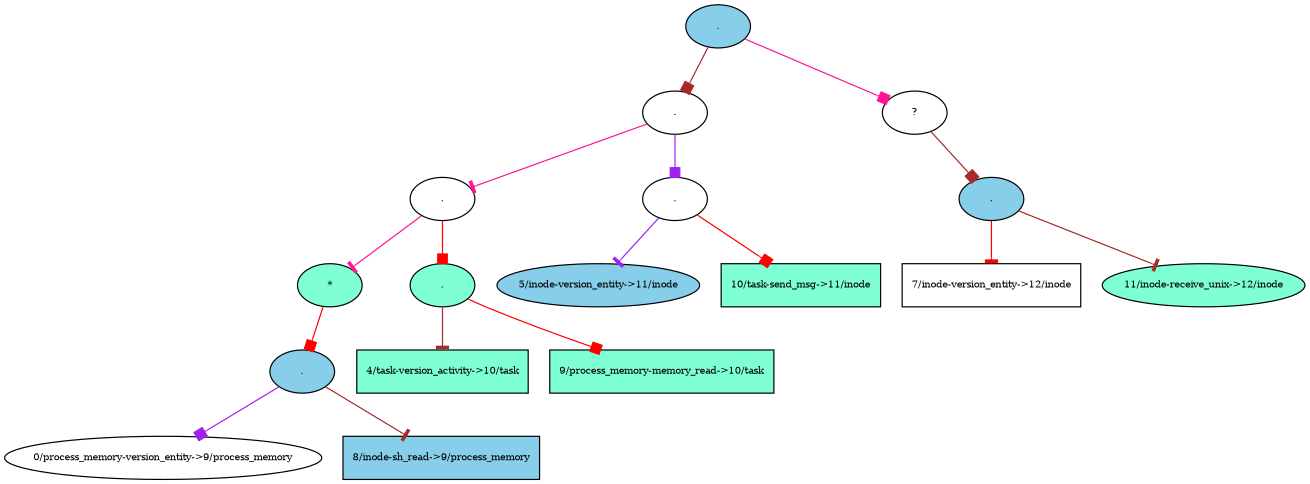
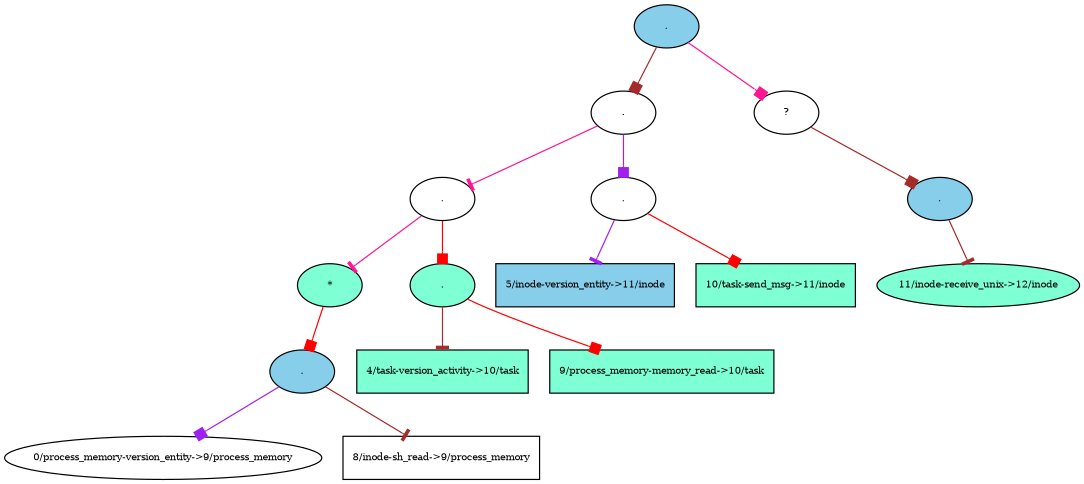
(598, 285) -> (585, 285)
(991, 285) -> none
(441, 458) -> (441, 458)
